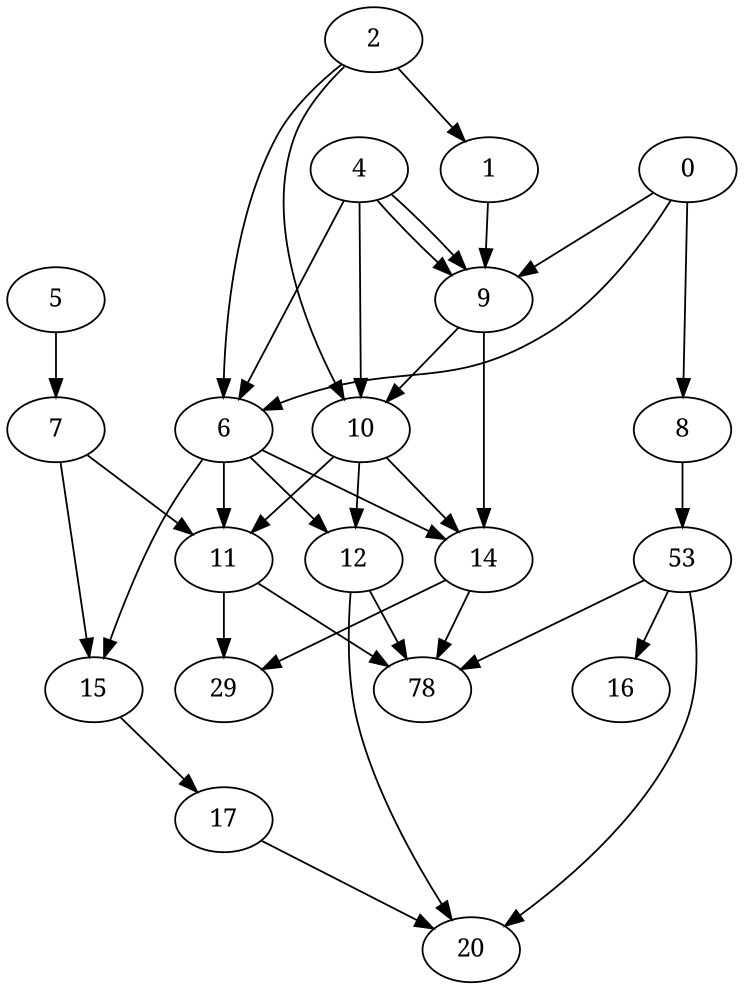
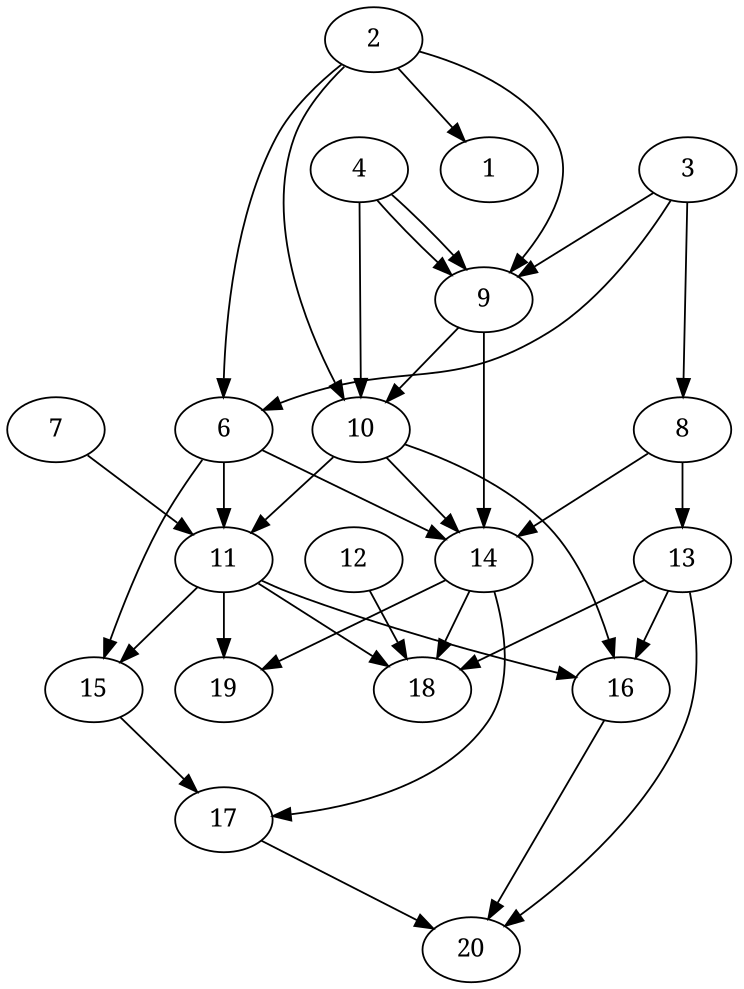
(688, 170) -> (688, 170)
(487, 226) -> (545, 125)
(56, 300) -> none
(289, 305) -> none
(358, 485) -> (529, 509)
(282, 488) -> none
none -> (591, 490)
(74, 550) -> (166, 618)
(682, 560) -> (682, 560)
none -> (408, 632)
(224, 690) -> (224, 690)
(422, 690) -> (422, 690)
none -> (457, 754)
(368, 756) -> (551, 812)
